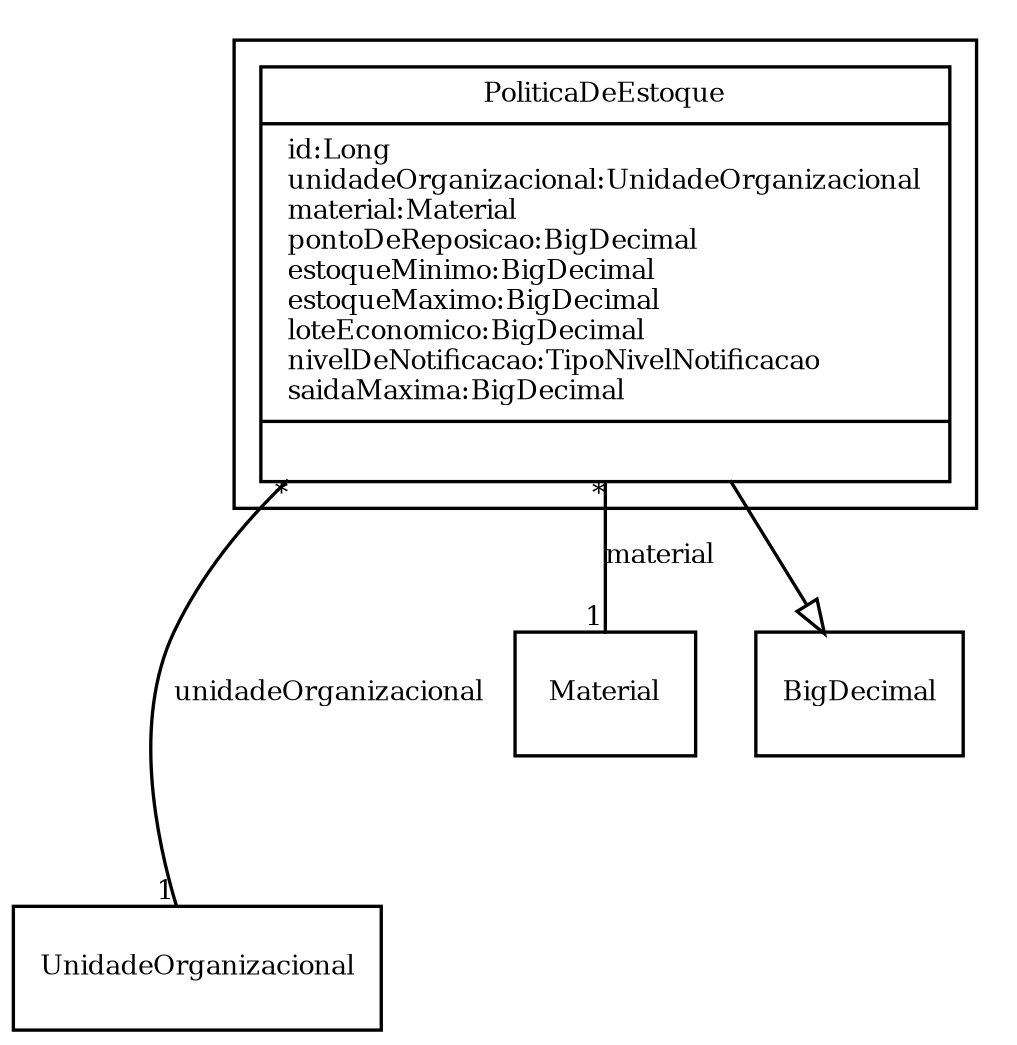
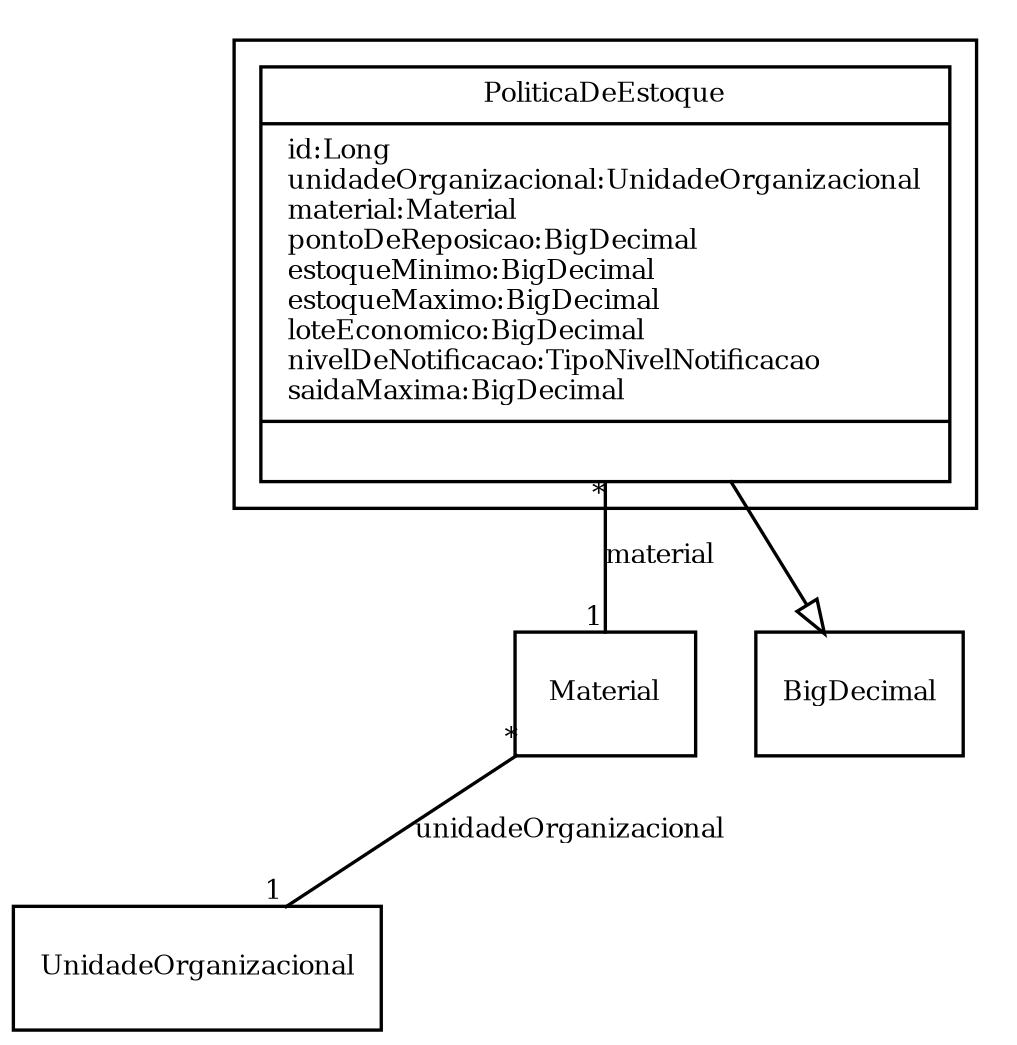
(159, 675) -> (401, 831)
